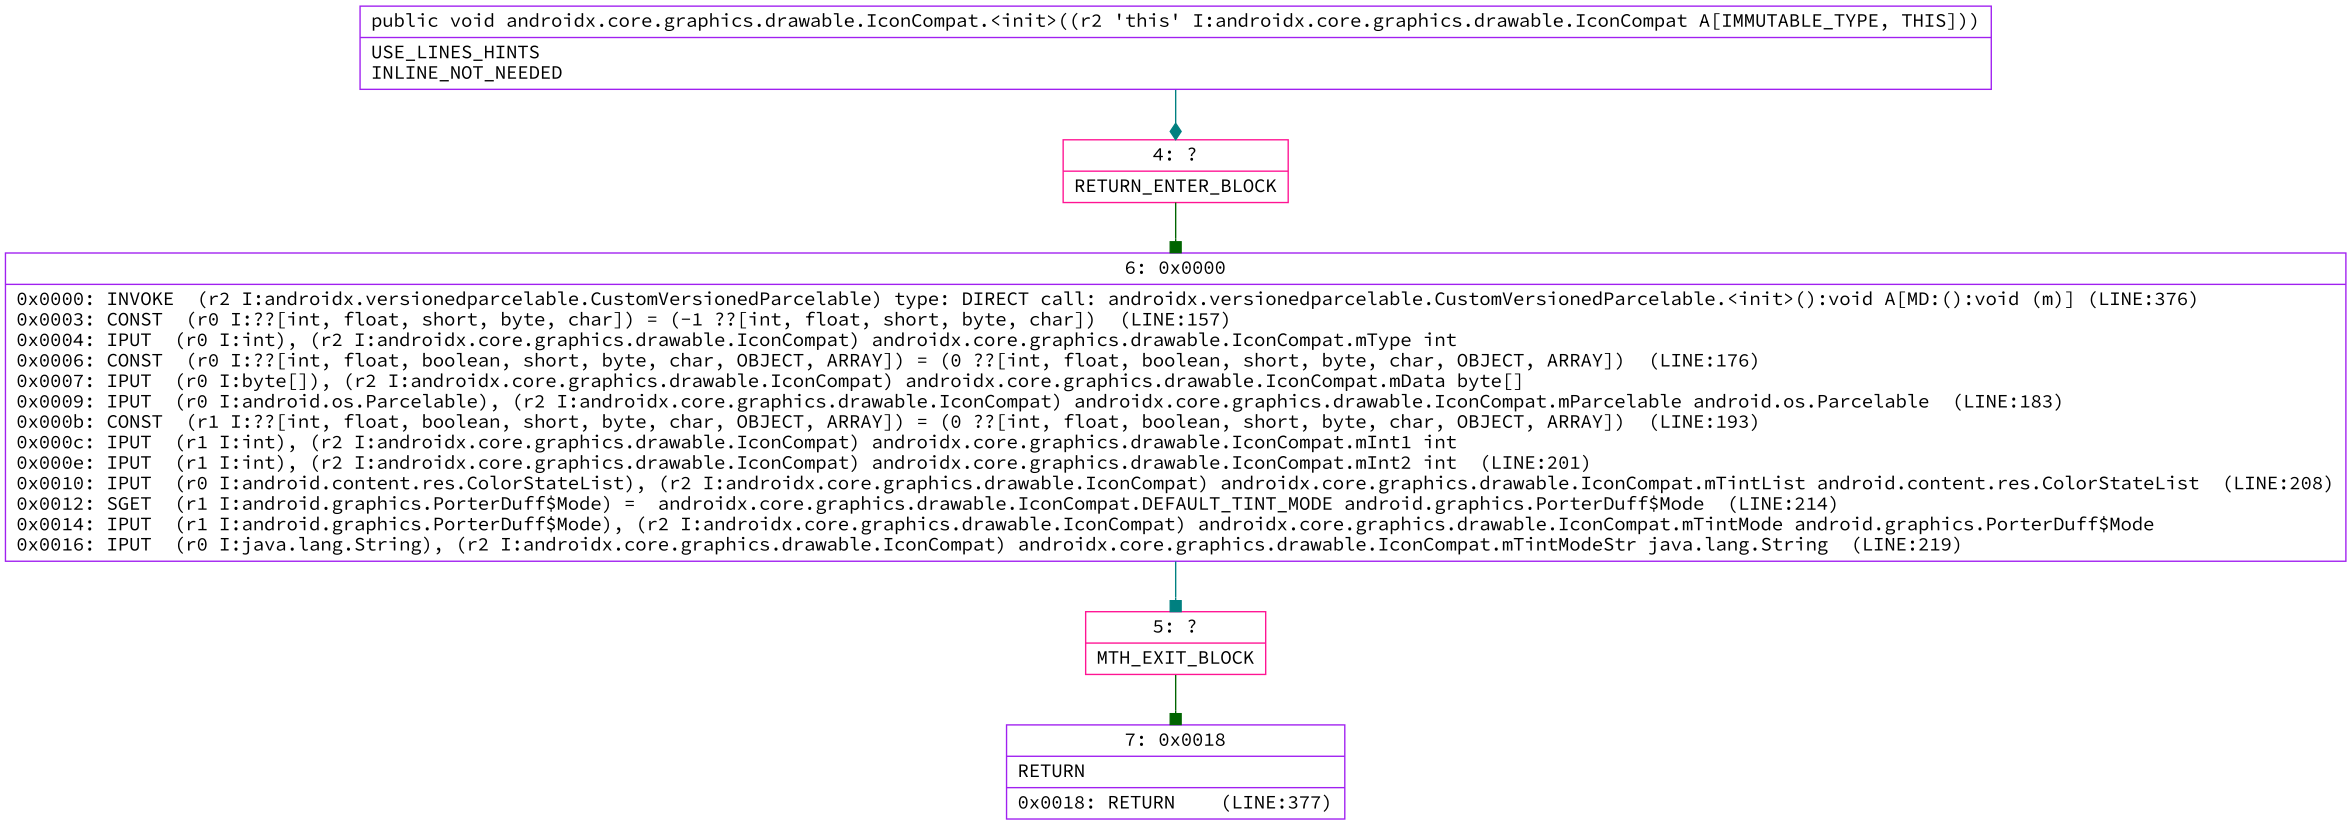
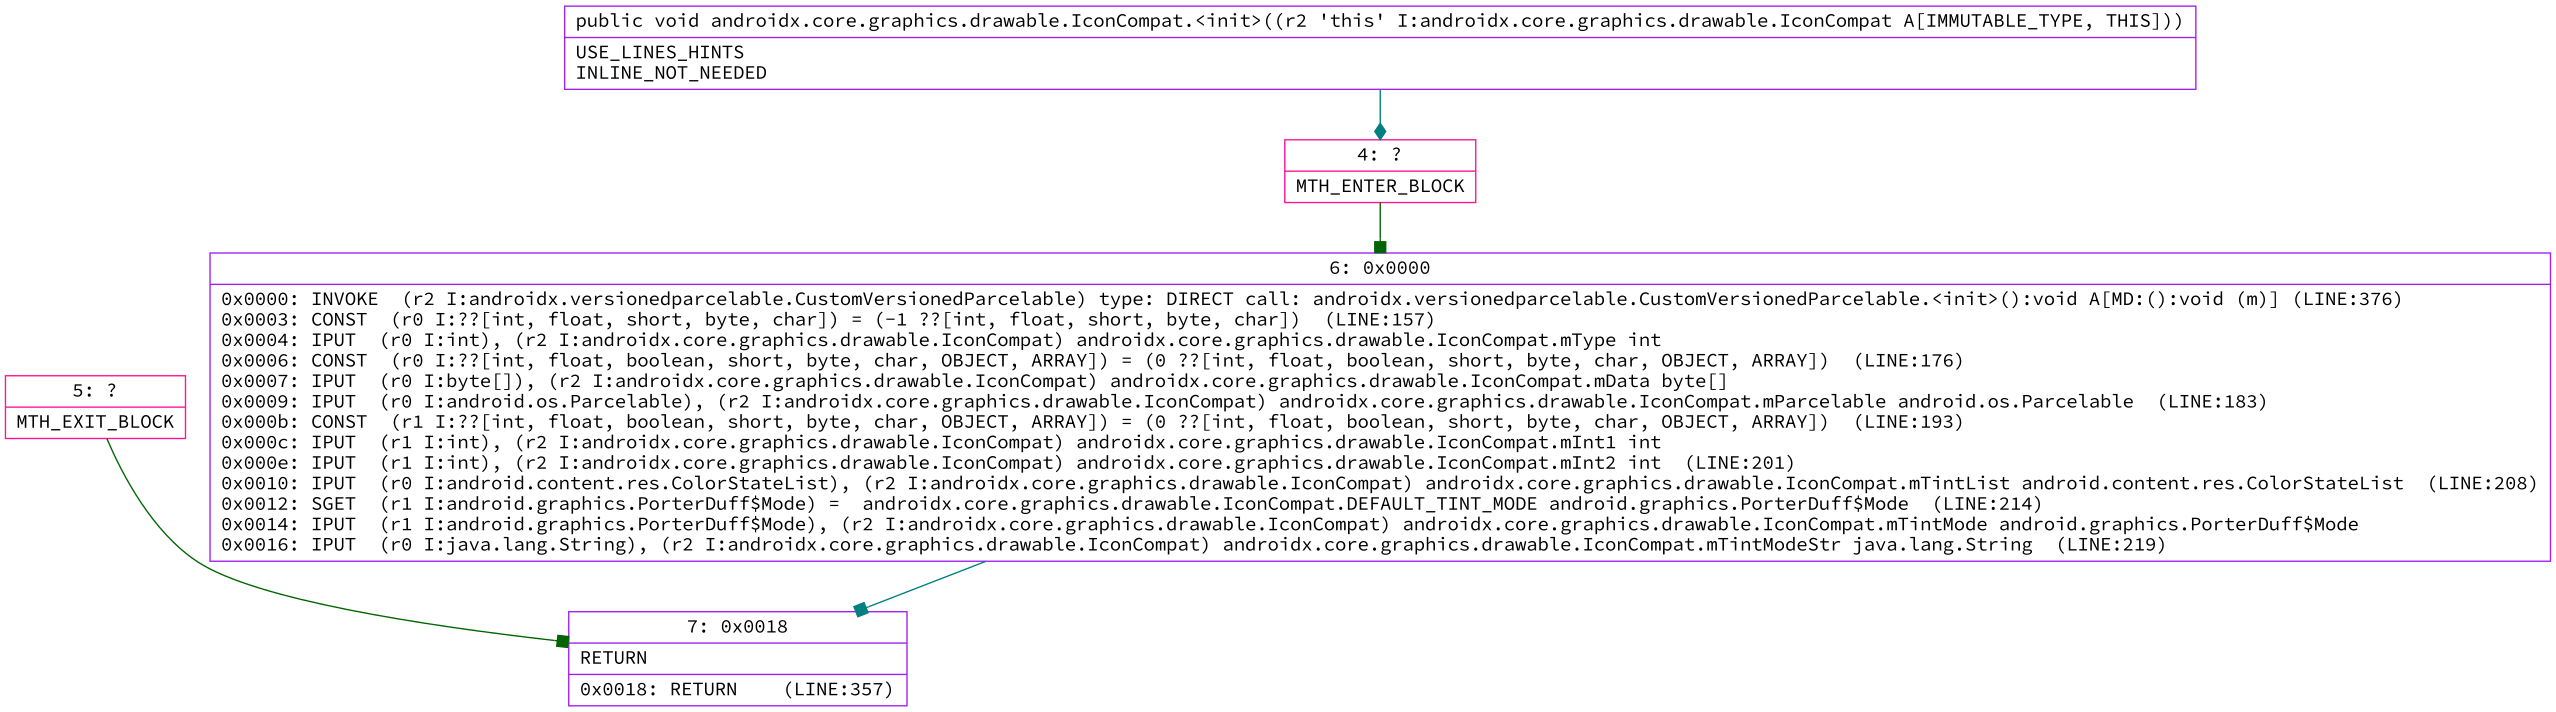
(1176, 186) -> (1380, 186)
(1176, 580) -> (927, 584)
(1176, 803) -> (738, 689)
